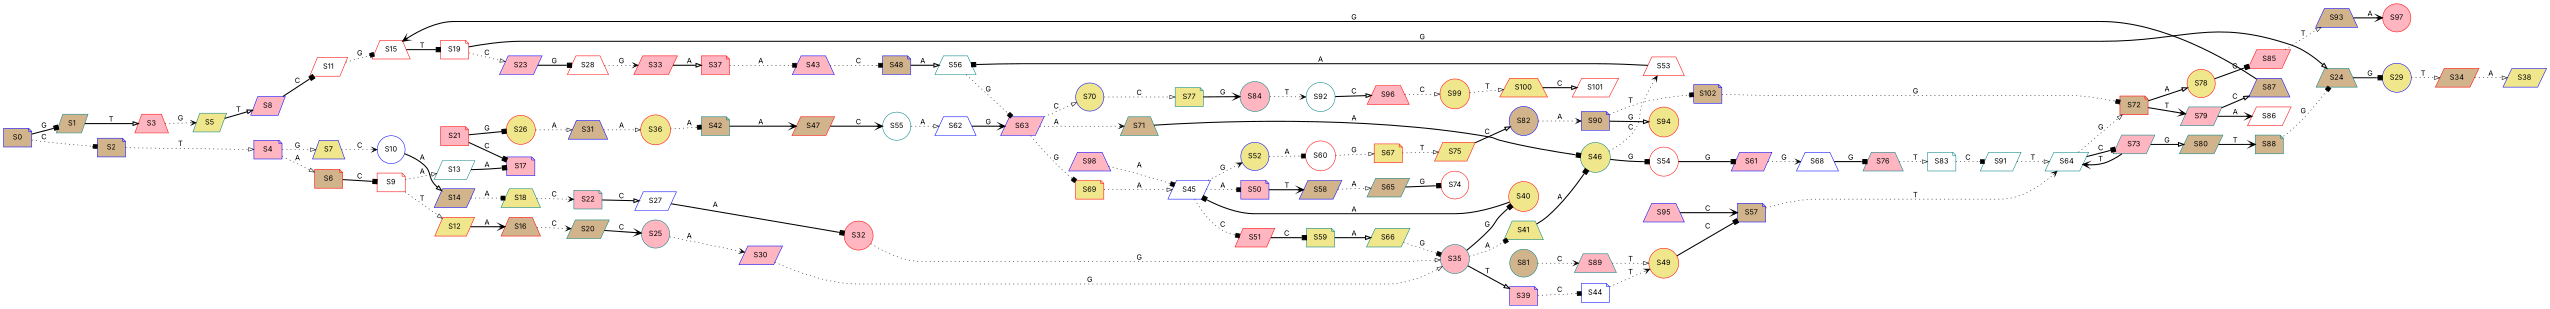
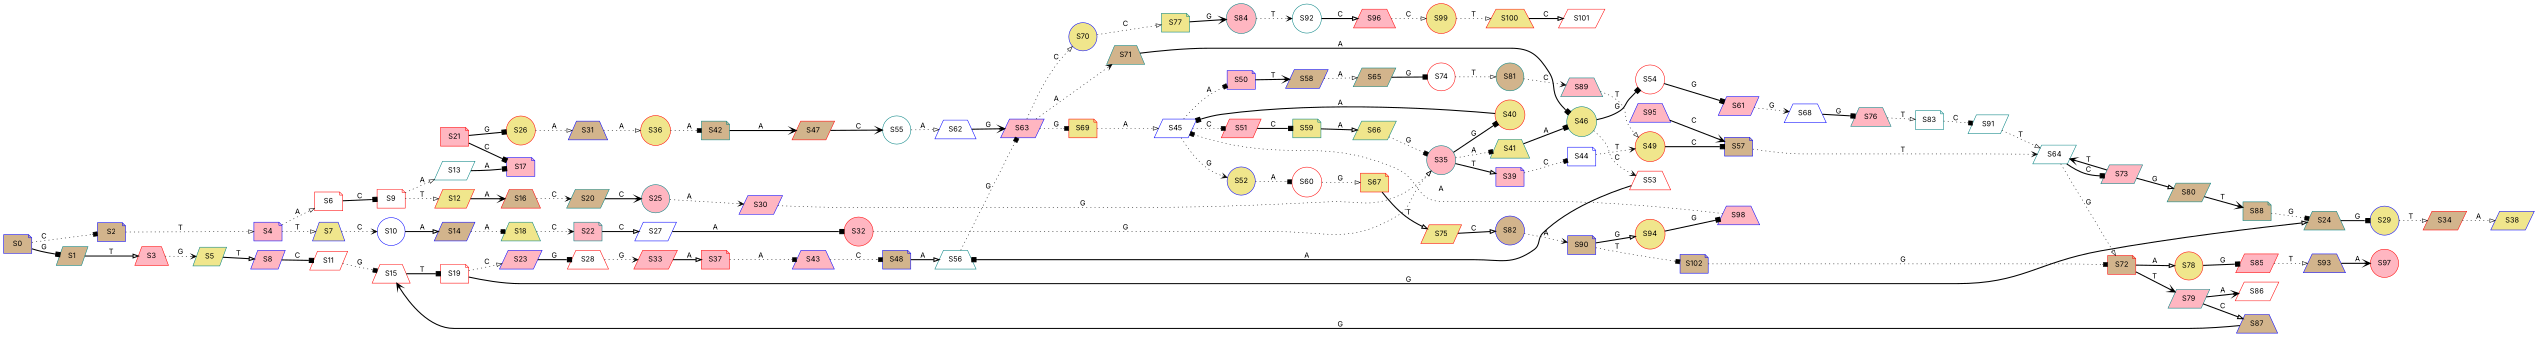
none -> (1473, 77)
(298, 146) -> (298, 228)
(1418, 153) -> (1398, 210)
(329, 179) -> (329, 201)
none -> (1690, 226)
